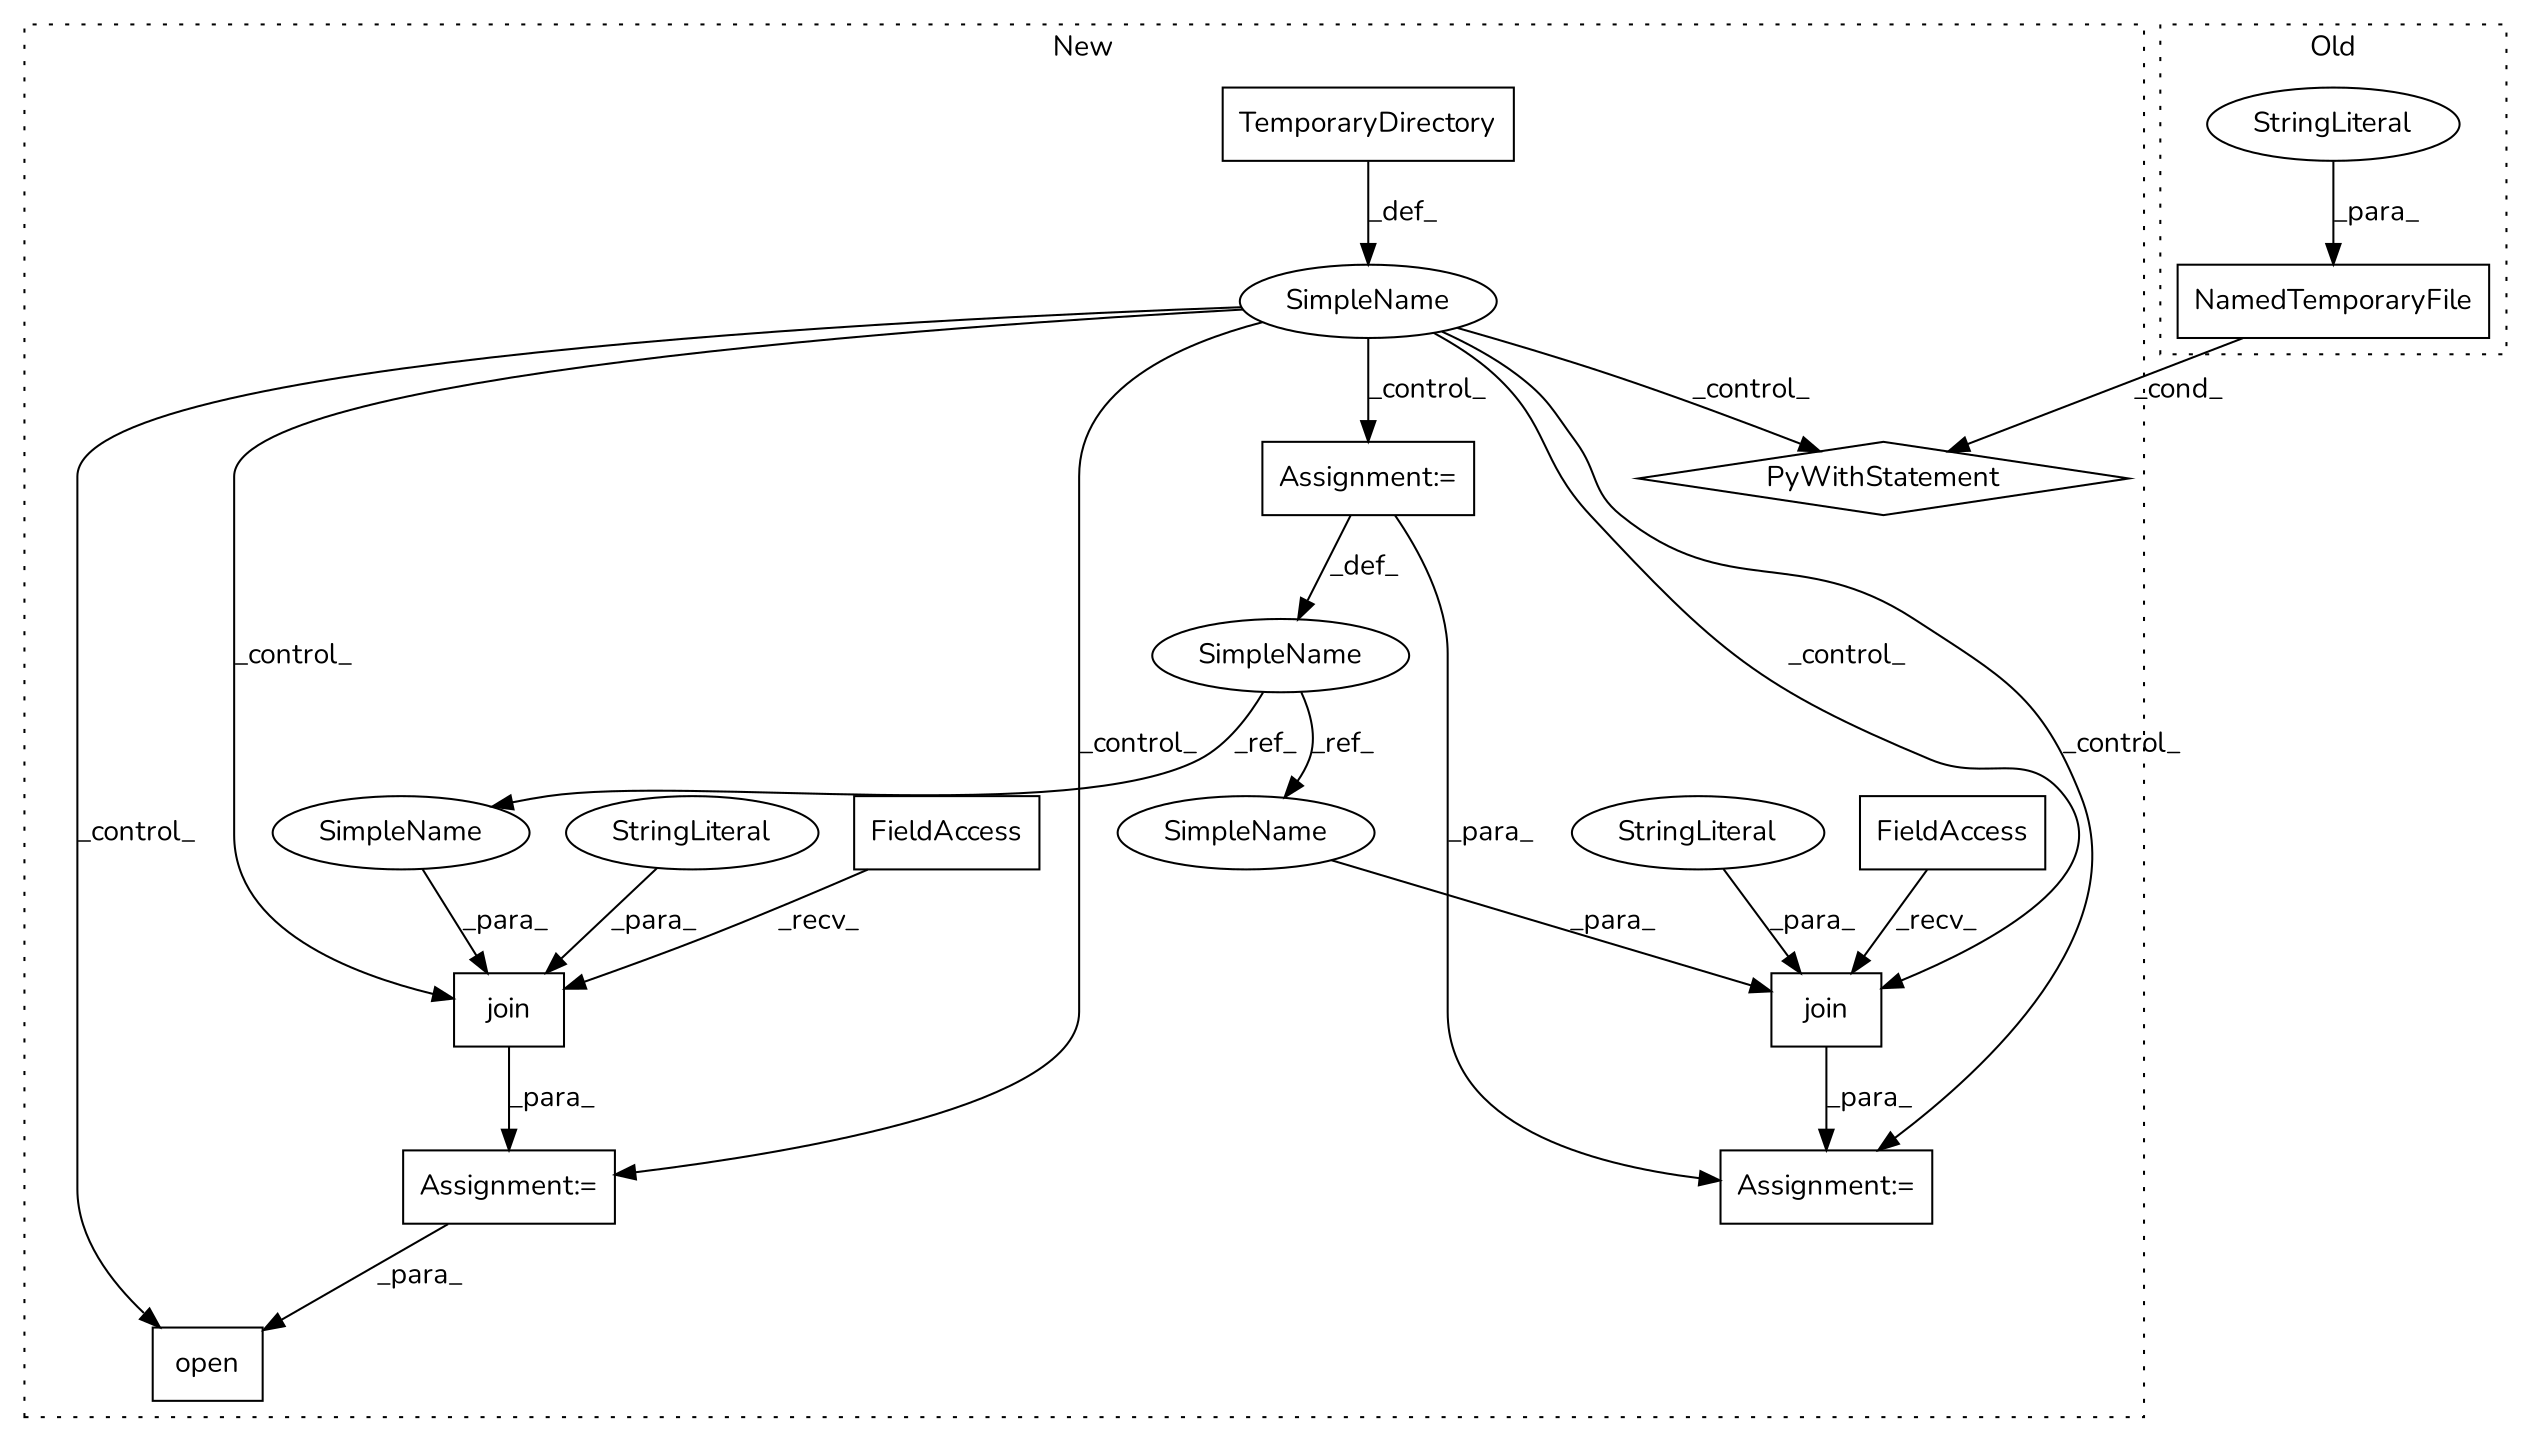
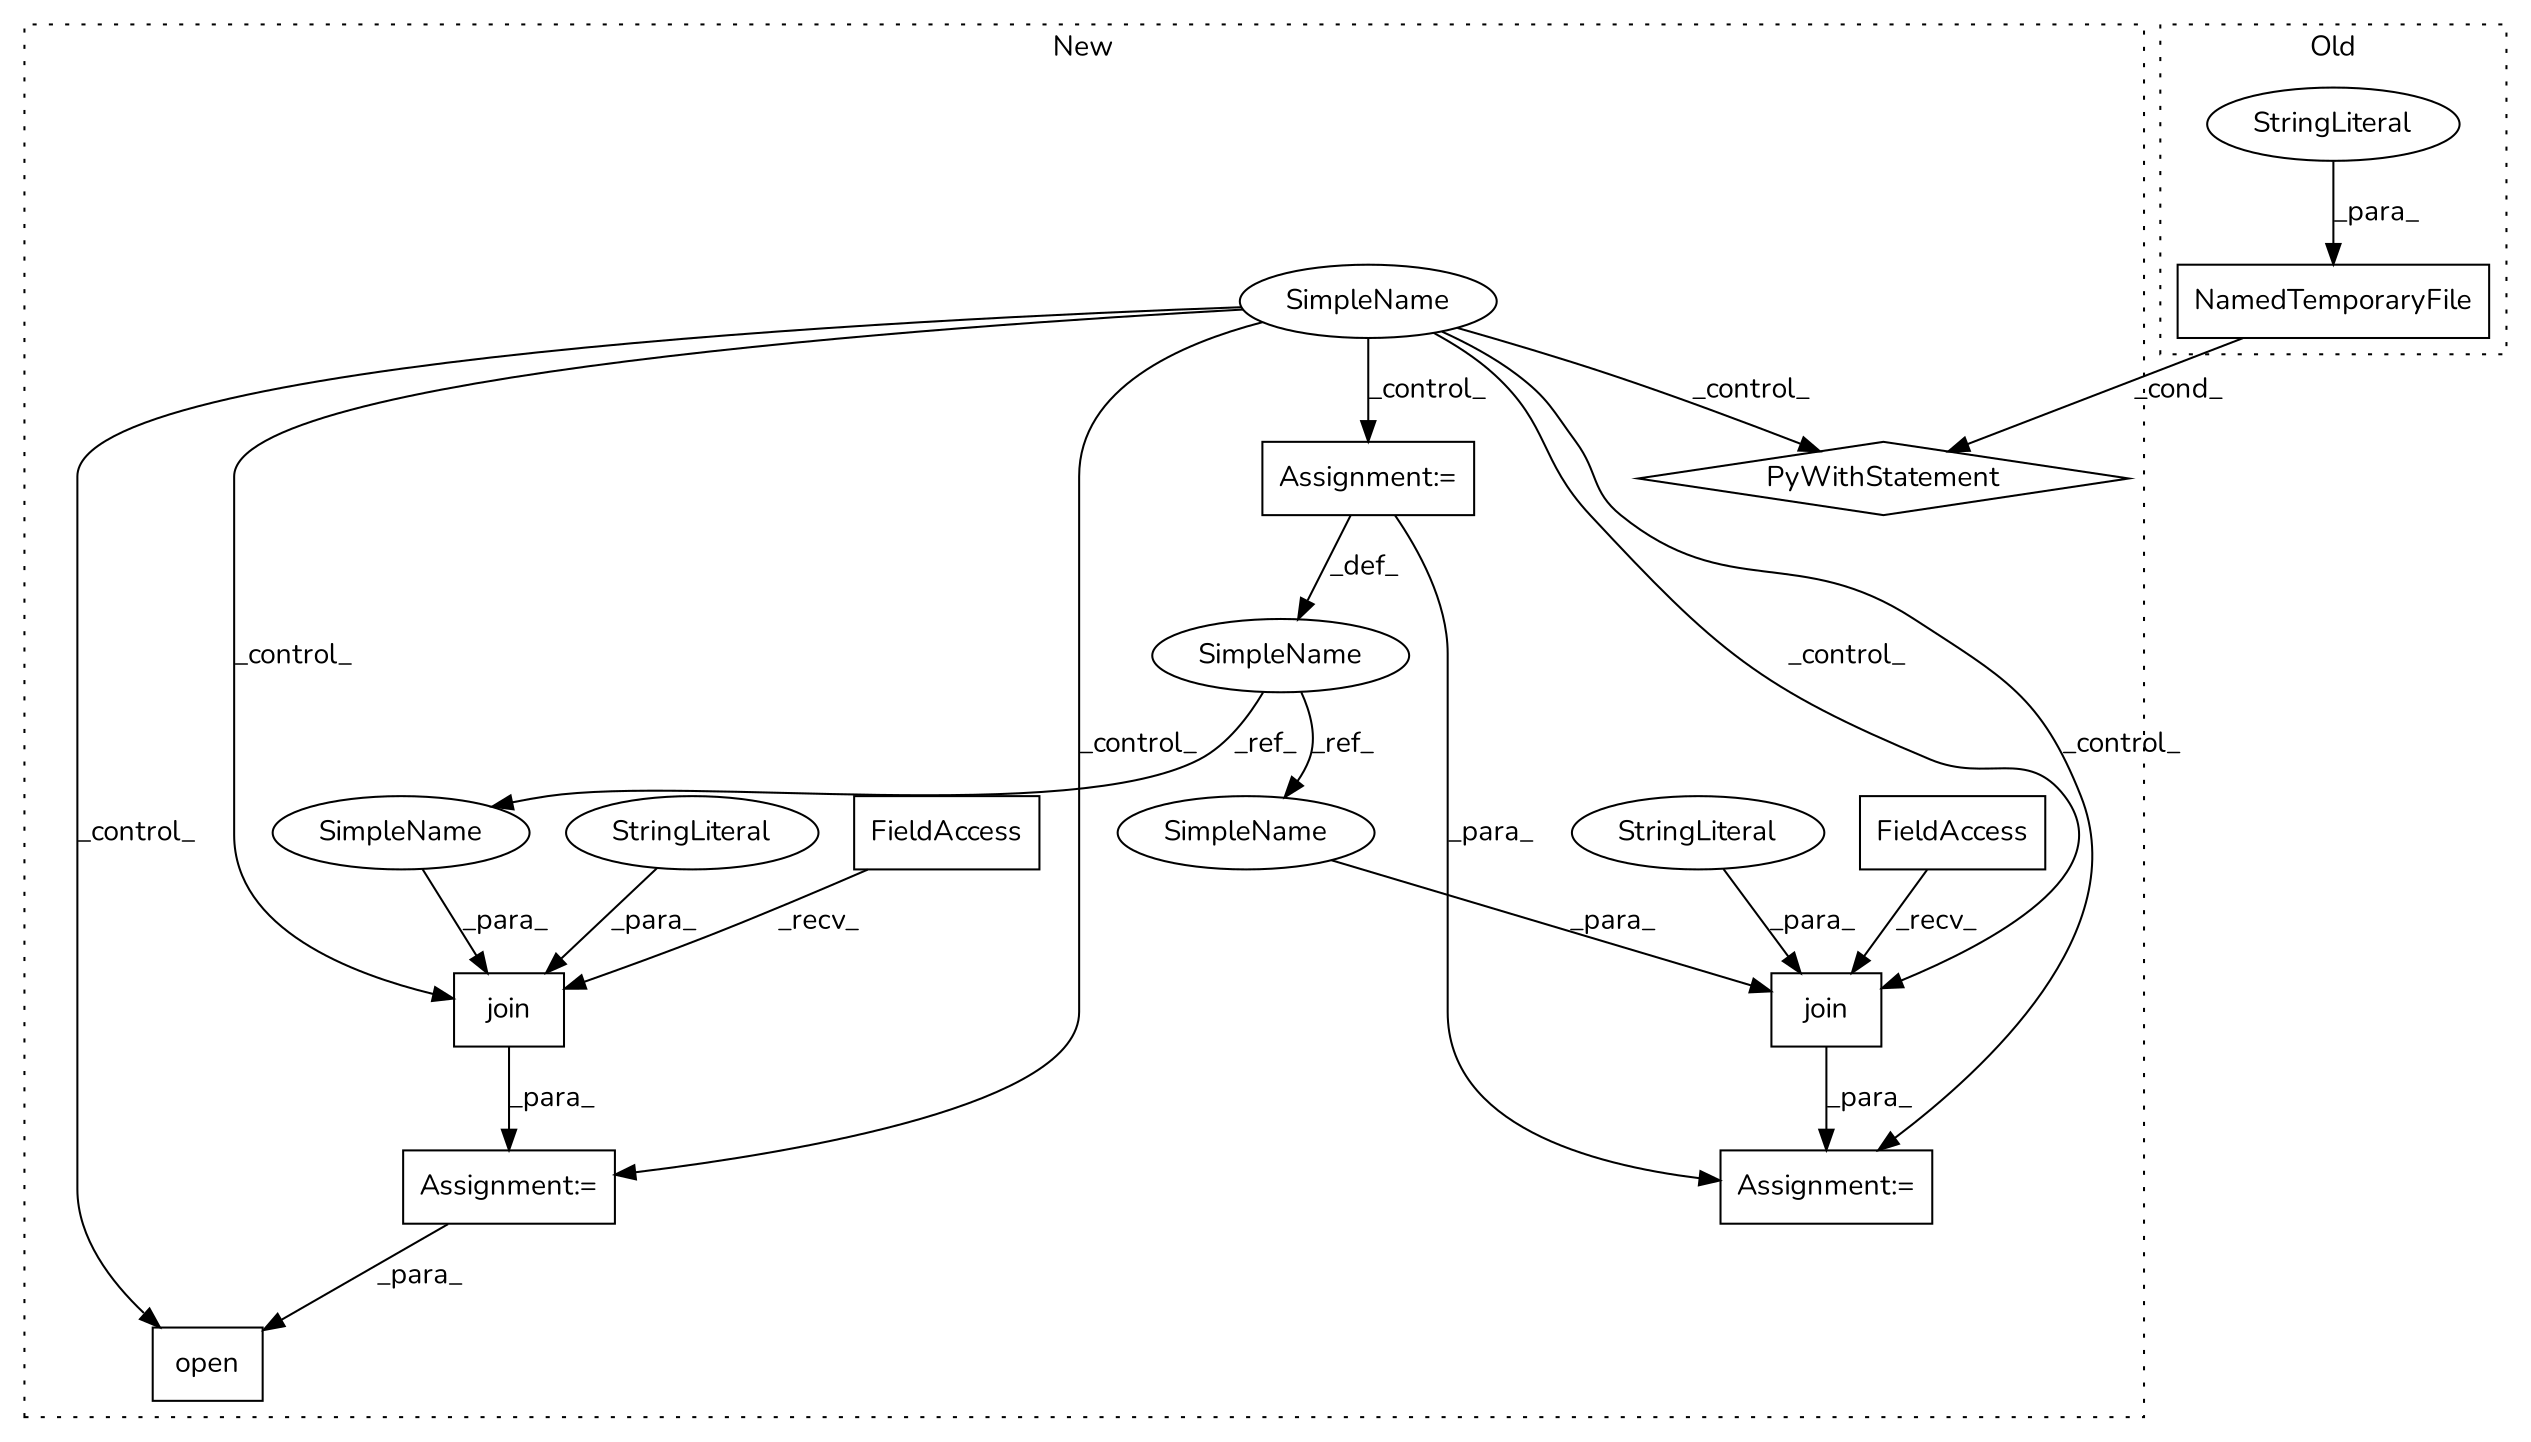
(1368, 124) -> none
